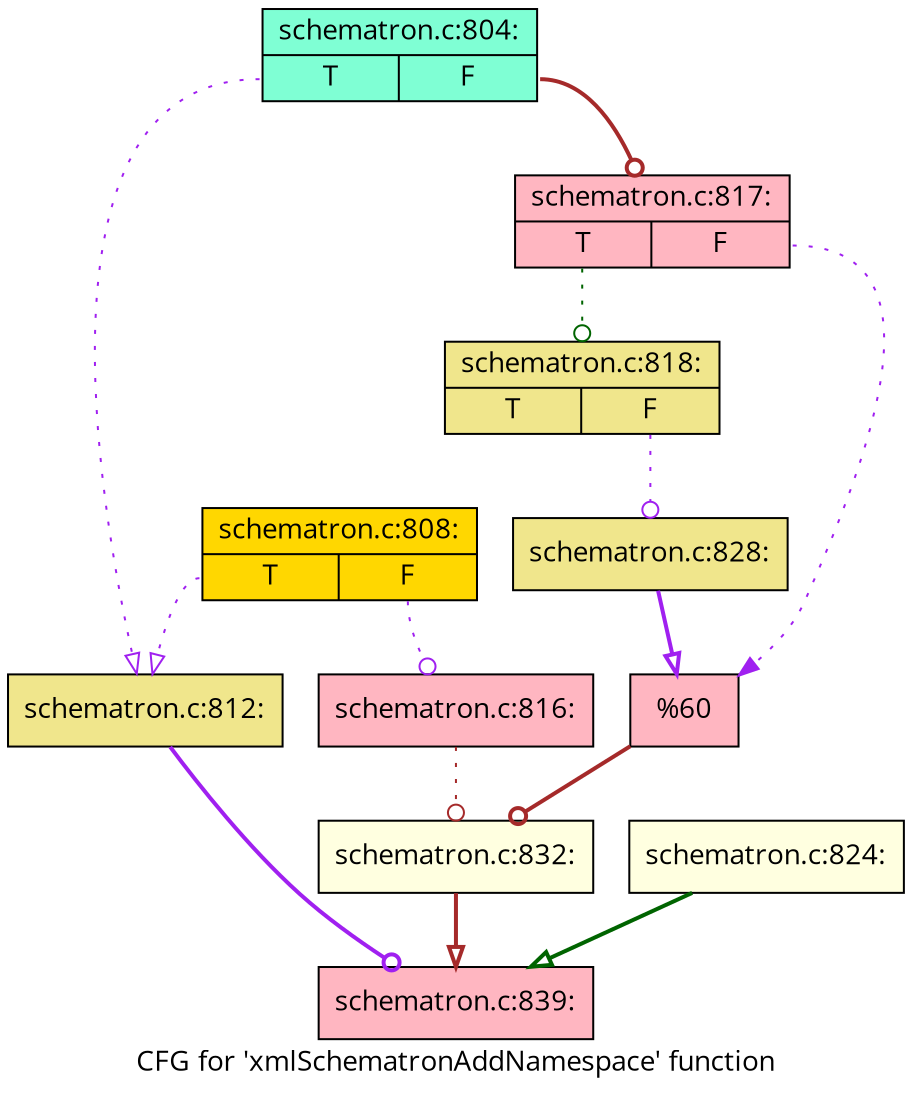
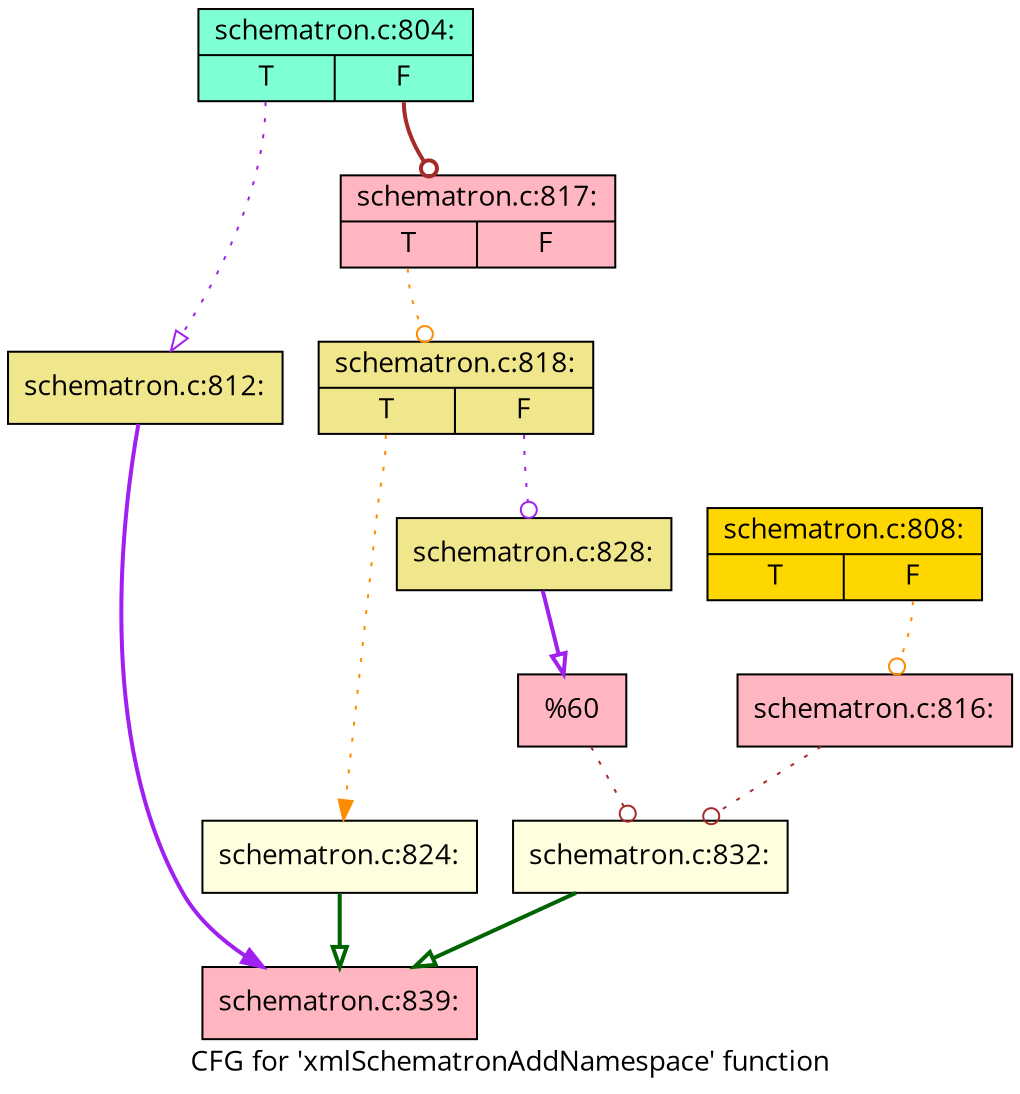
(582, 297) -> (412, 298)
(866, 441) -> none
(172, 612) -> none
none -> (366, 617)
(412, 631) -> (909, 631)
(578, 779) -> (607, 777)
(267, 862) -> (127, 707)
(456, 920) -> (504, 926)
